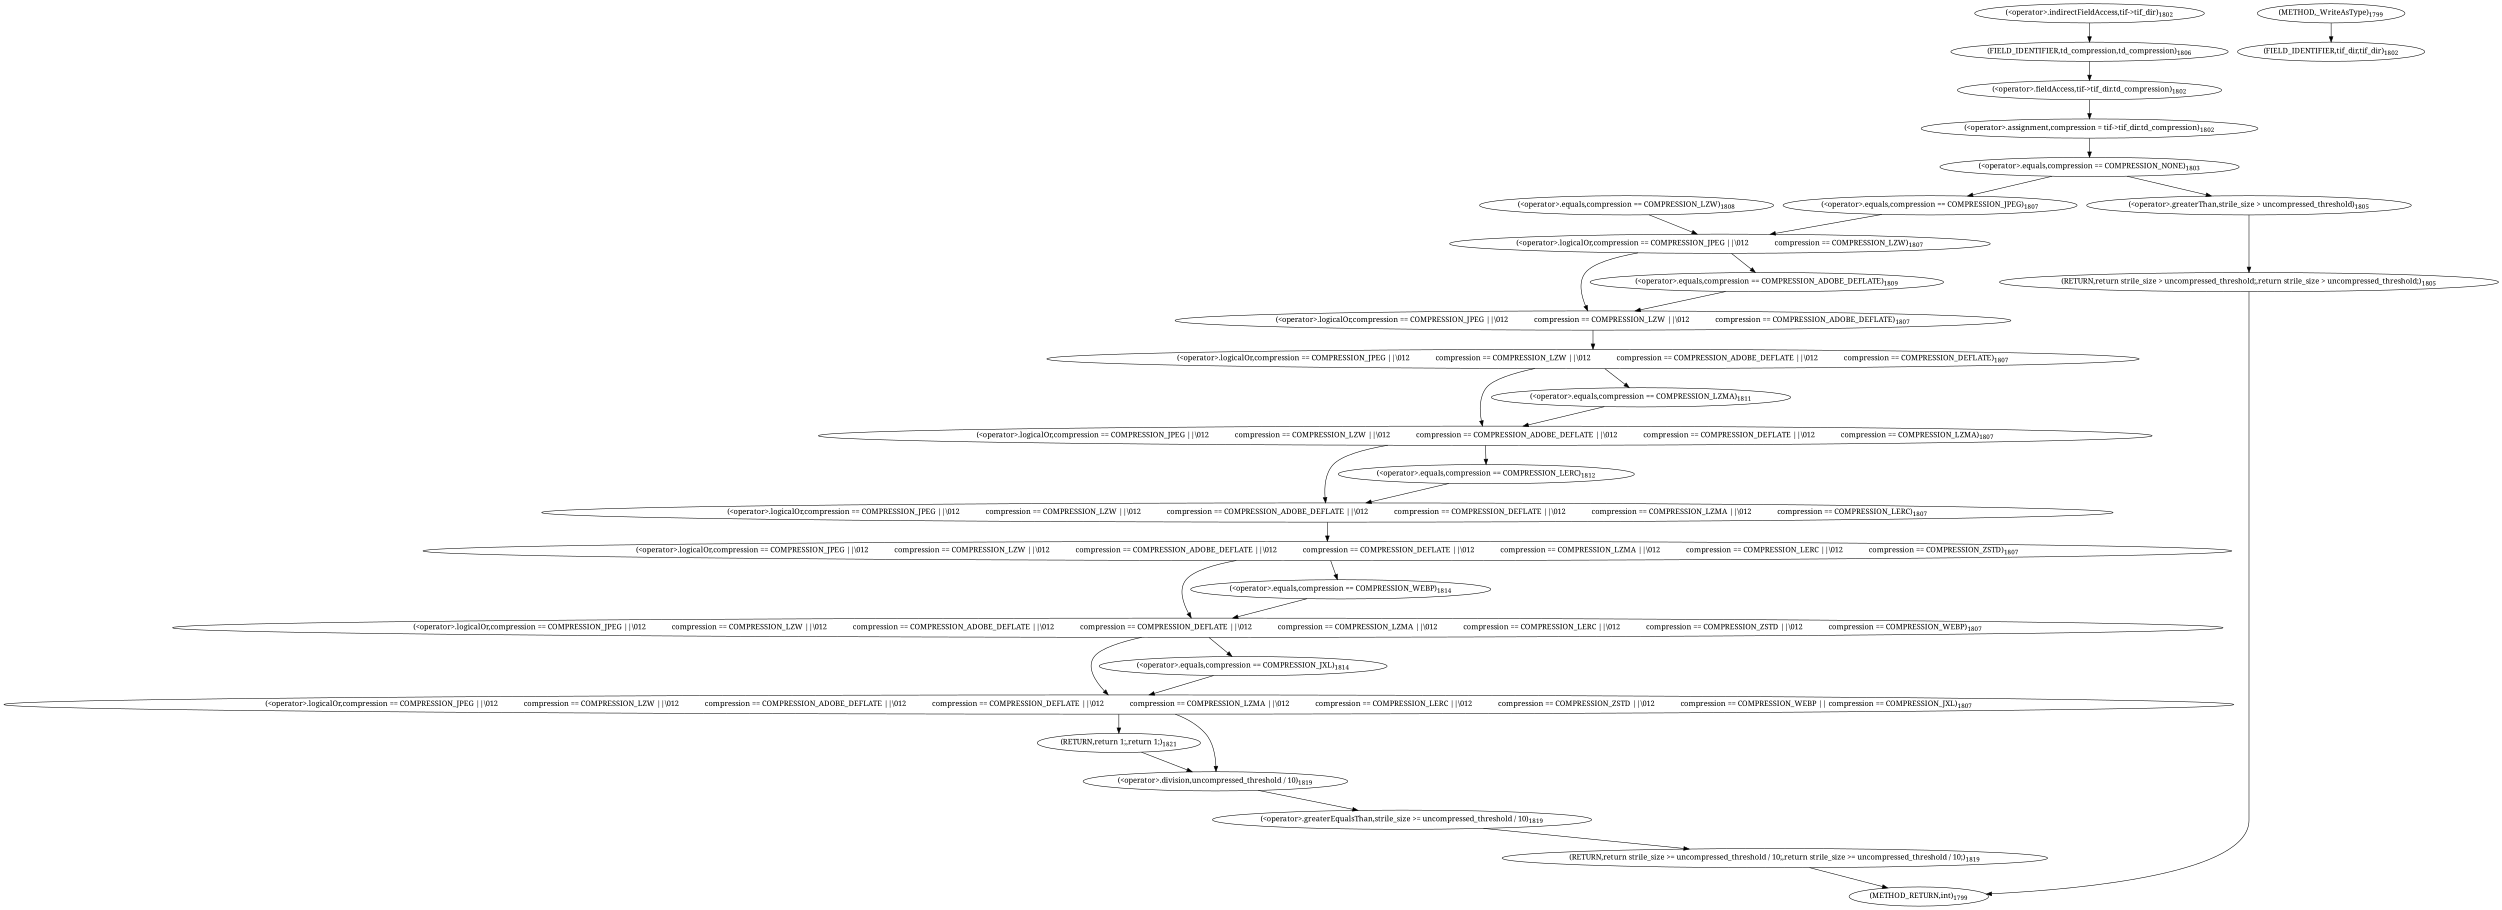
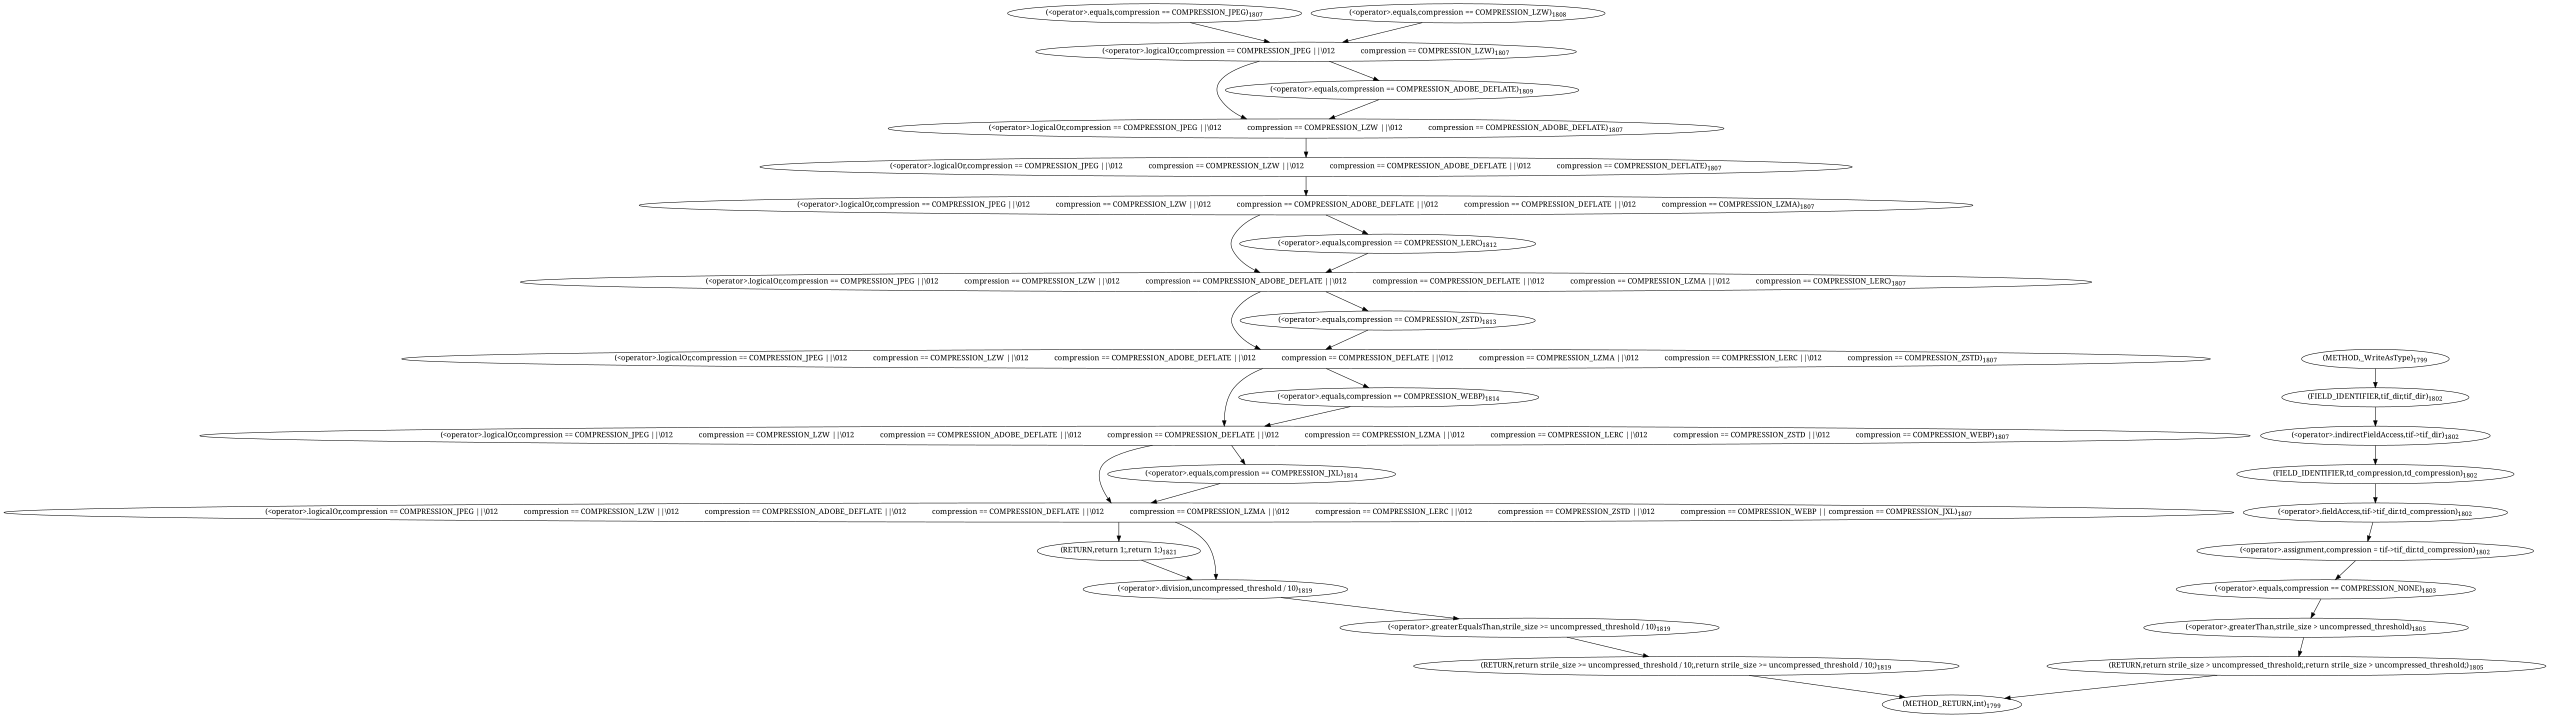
(2184, 51) -> (2470, 473)
(2012, 186) -> none
none -> (1388, 321)
(1641, 397) -> none
none -> (2375, 414)
